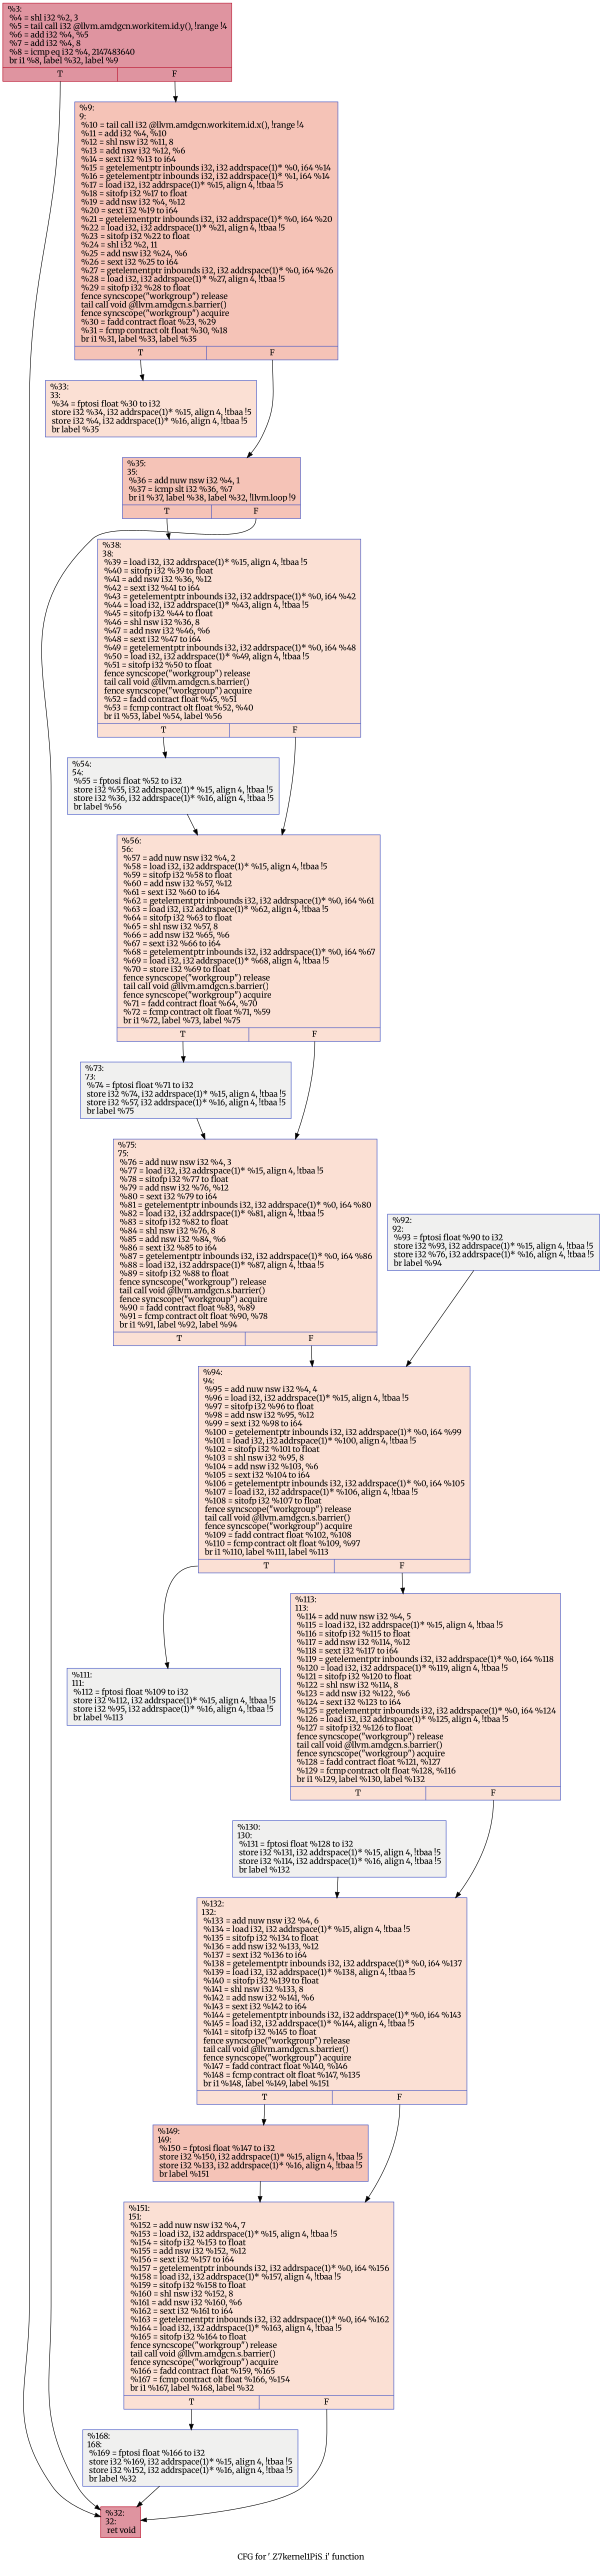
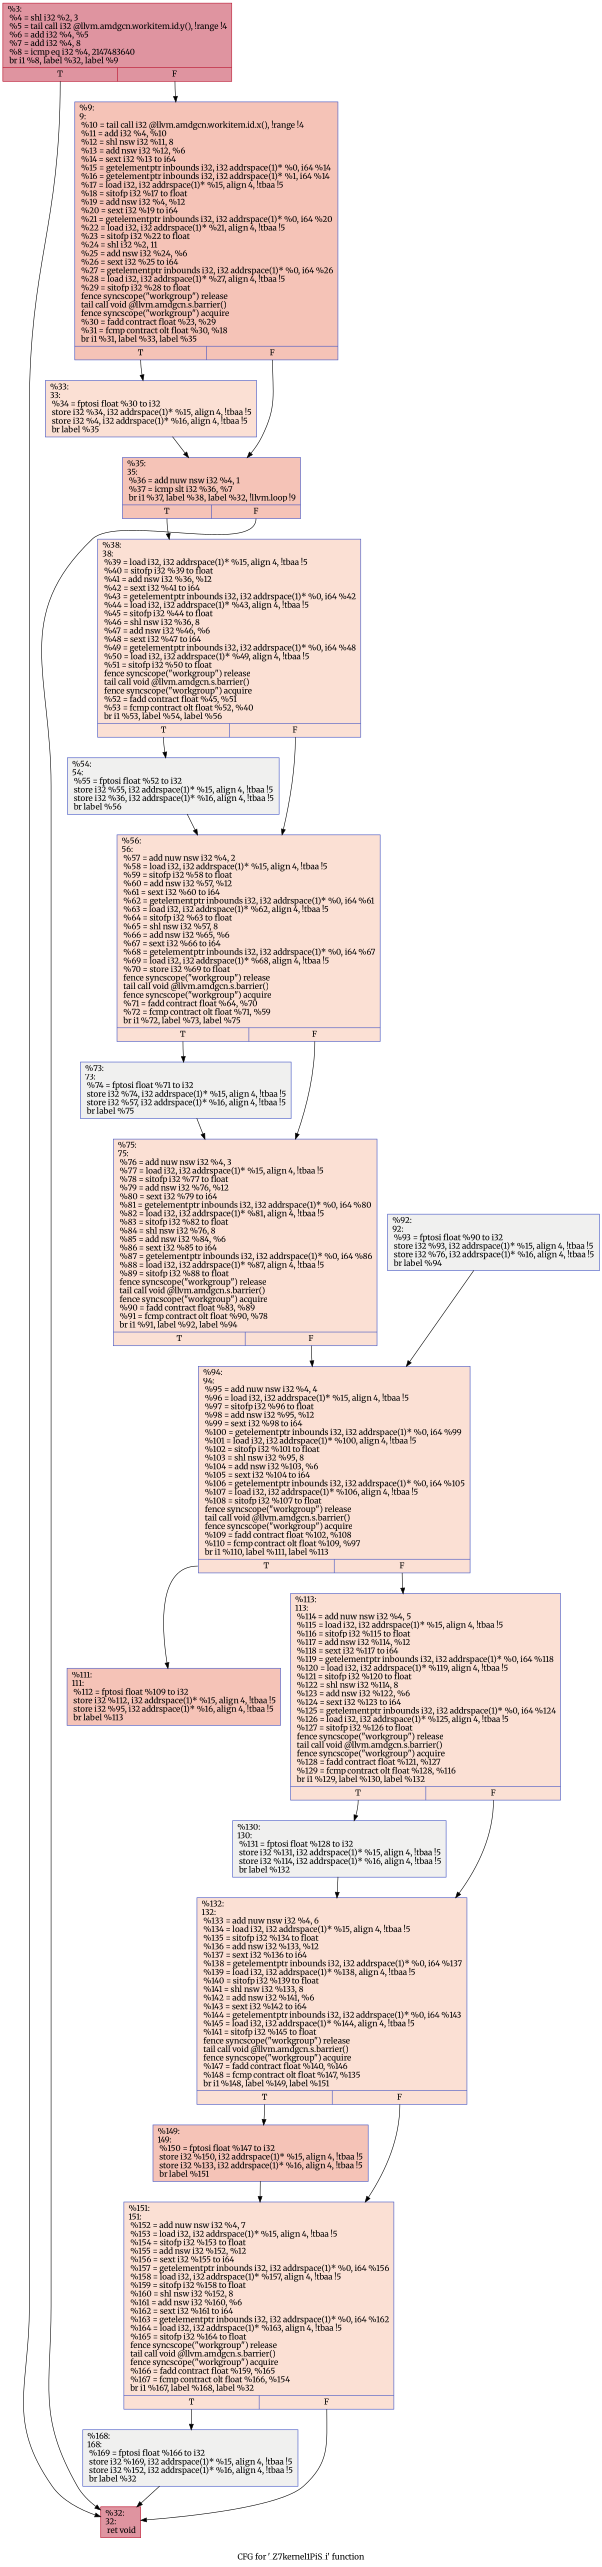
none -> (179, 445)
(174, 1697) -> (174, 1697)
none -> (358, 1808)
(182, 2260) -> (182, 2260)
